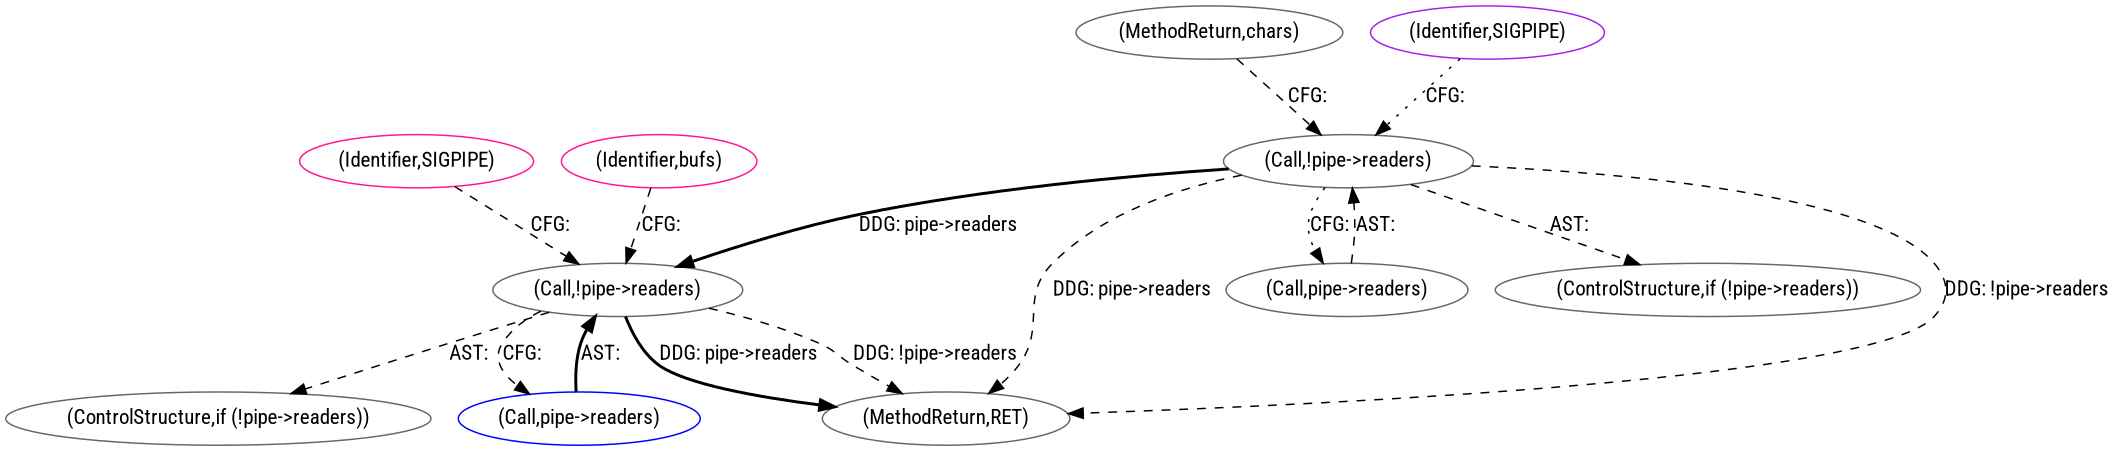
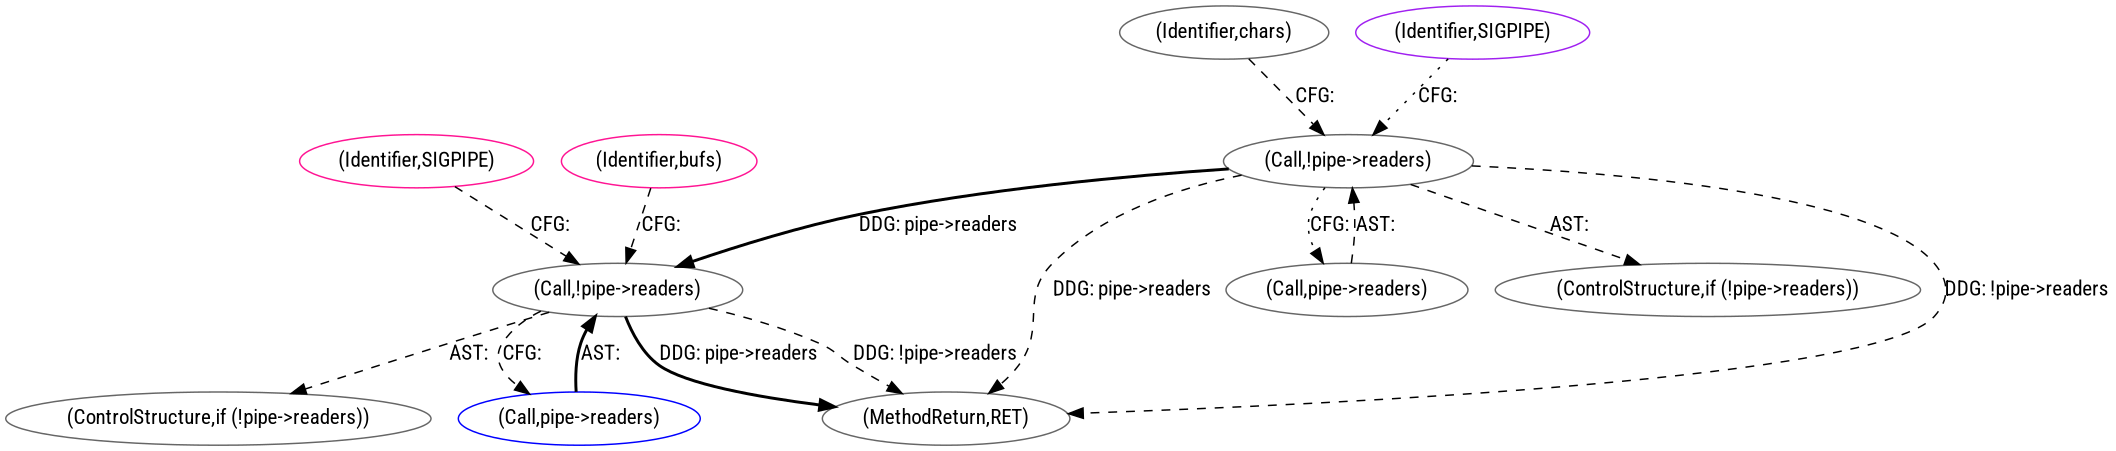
(1209, 33) -> (1224, 33)
